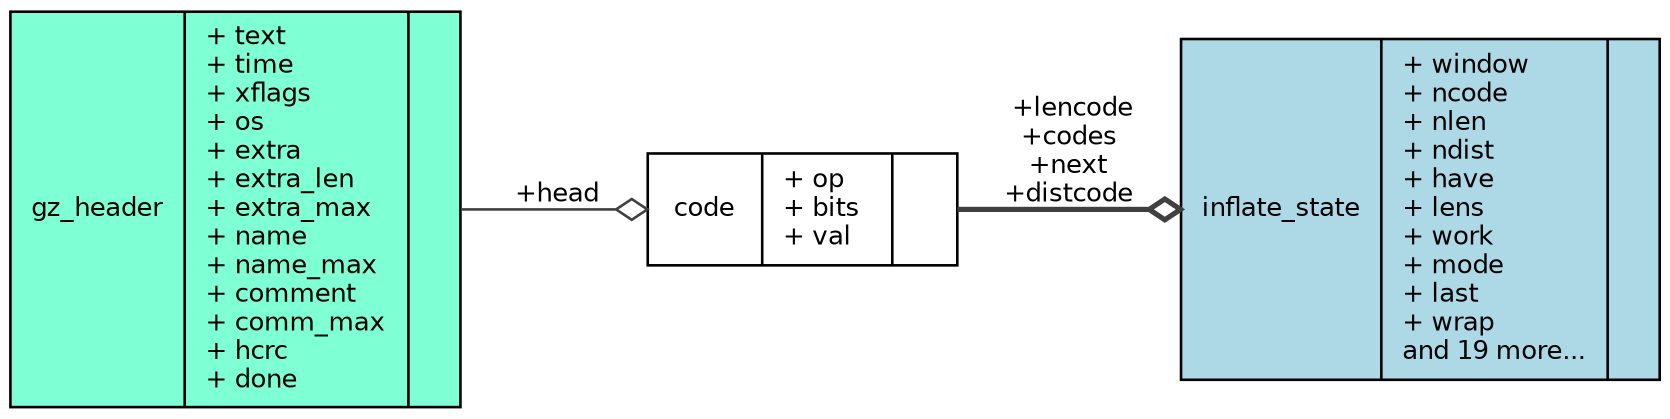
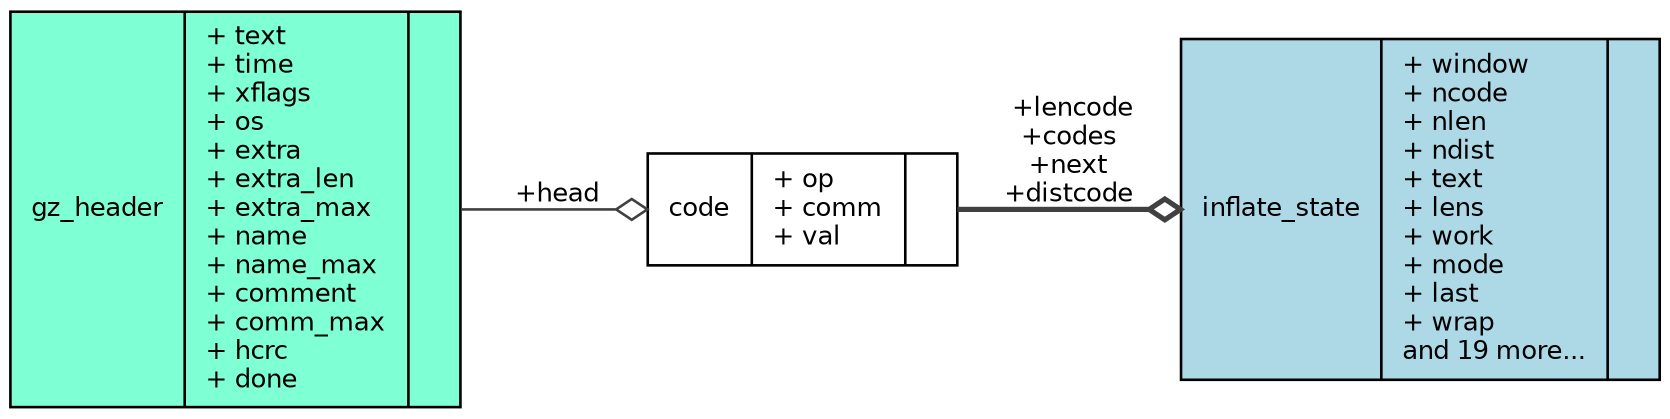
(1449, 179) -> (1442, 179)
(822, 208) -> (829, 208)
